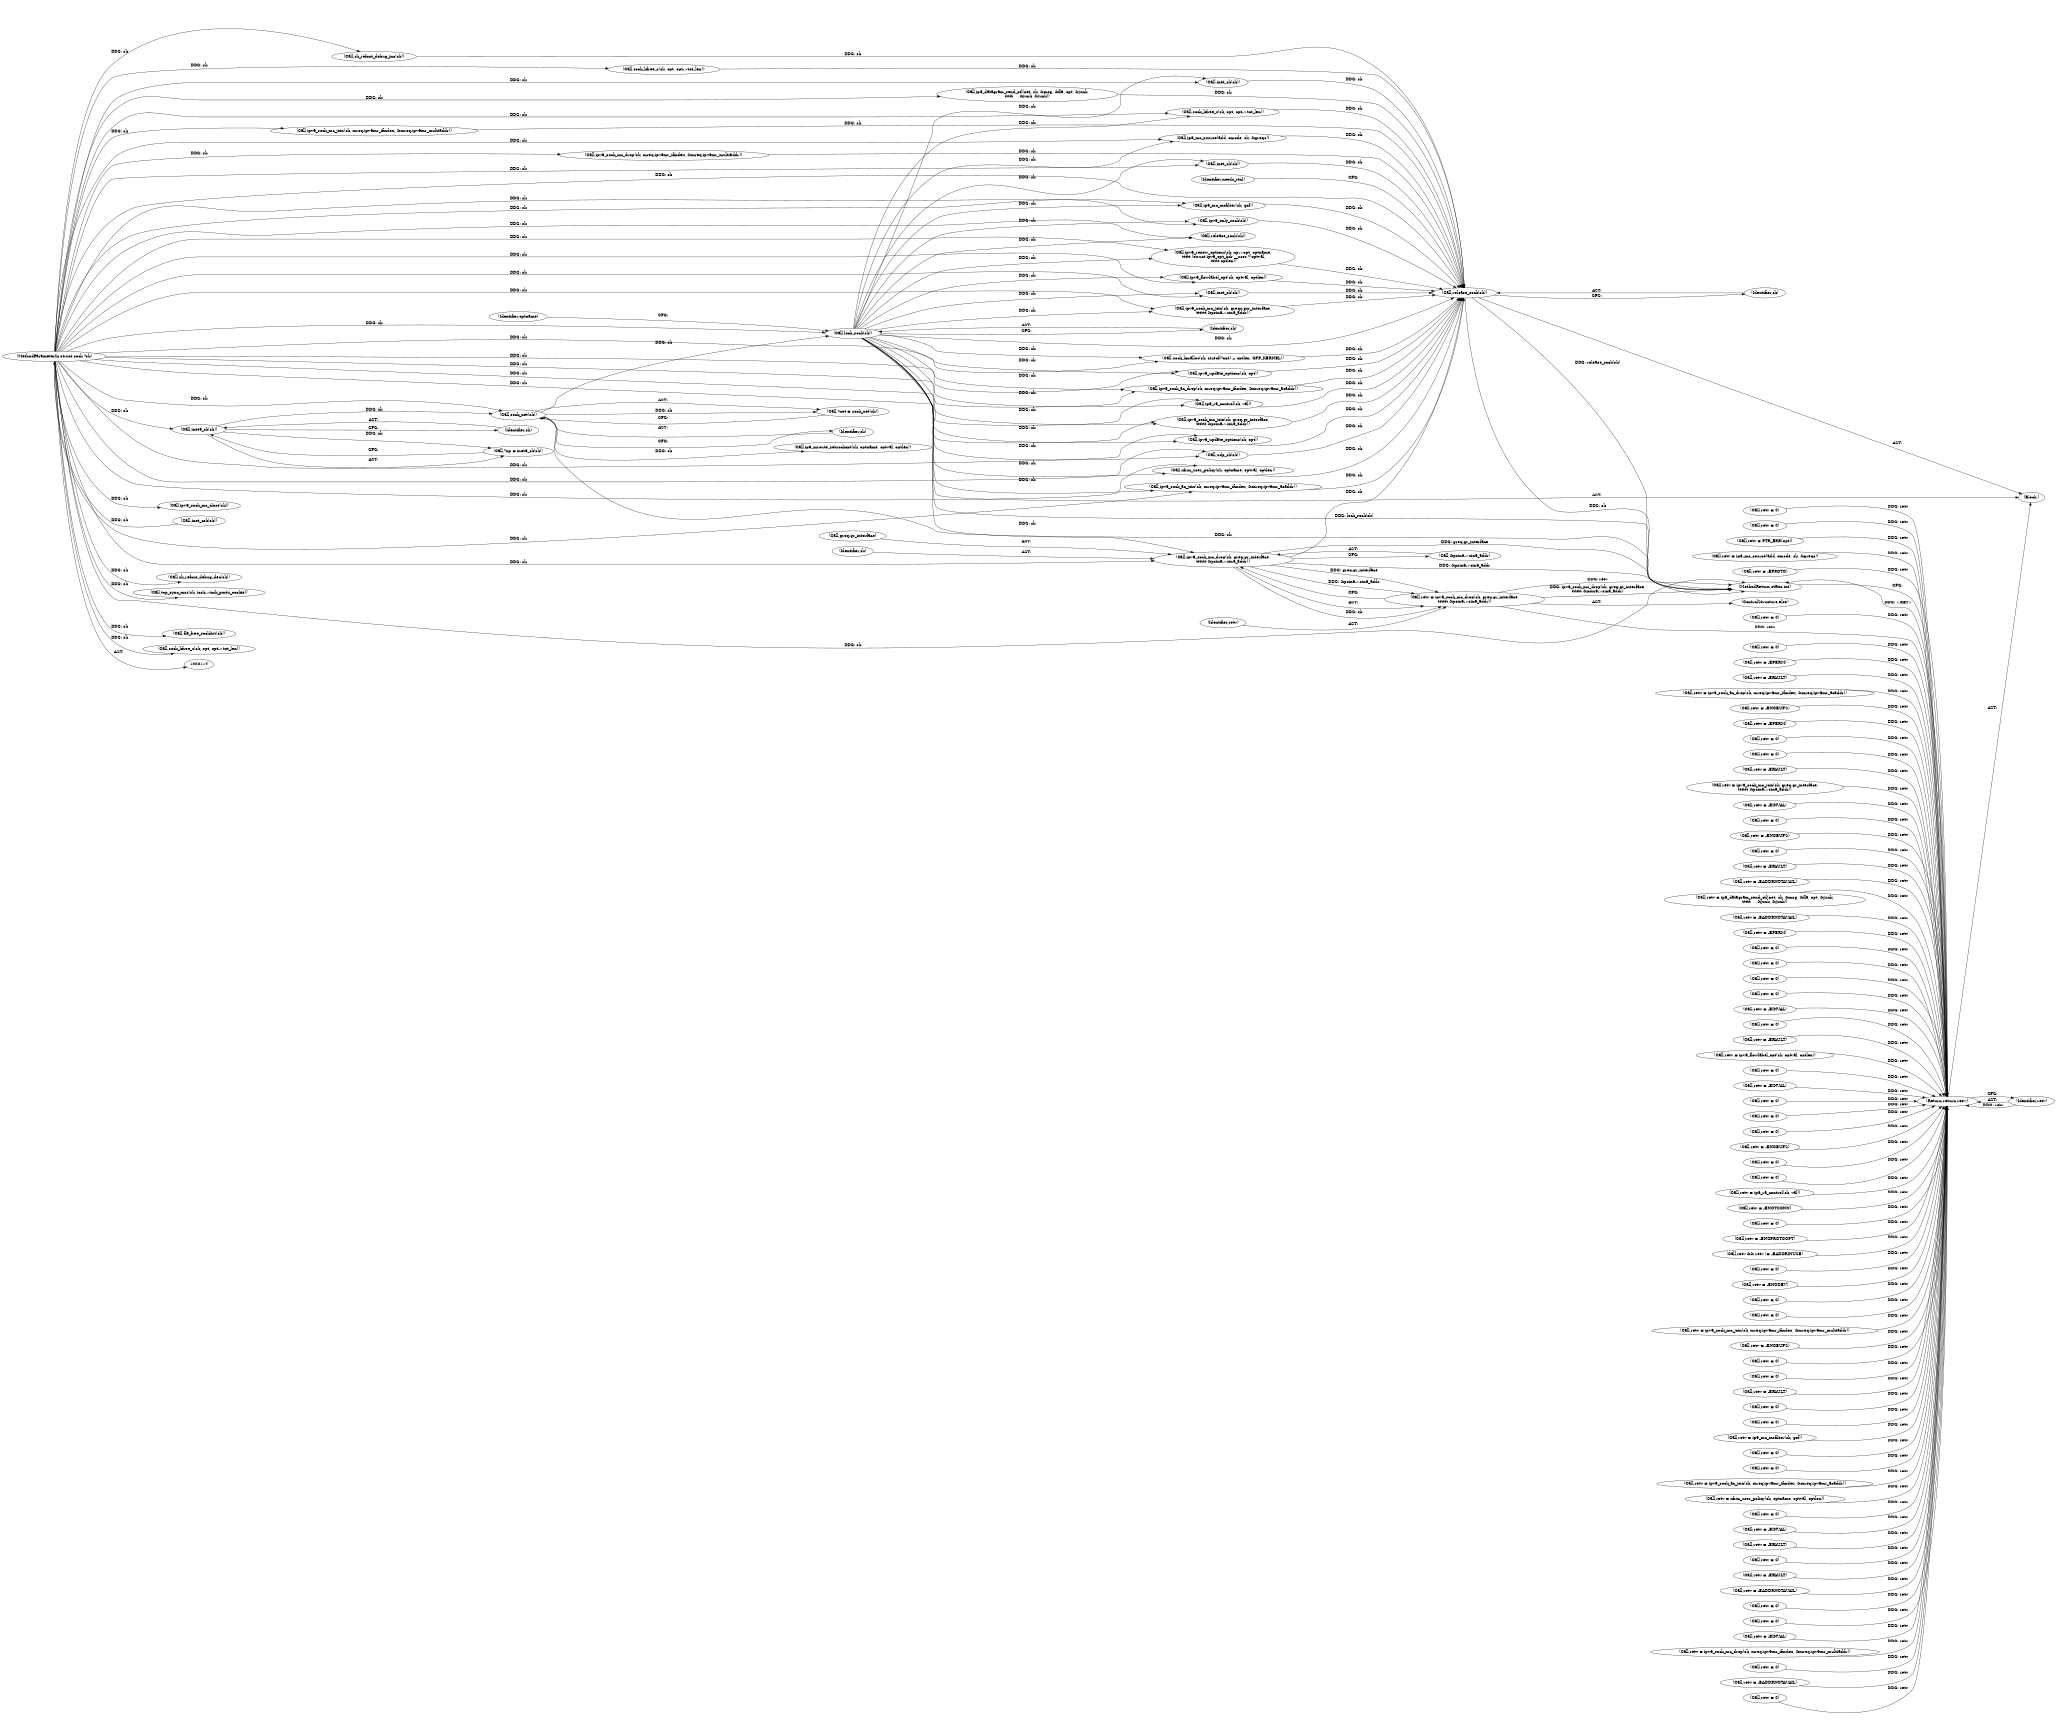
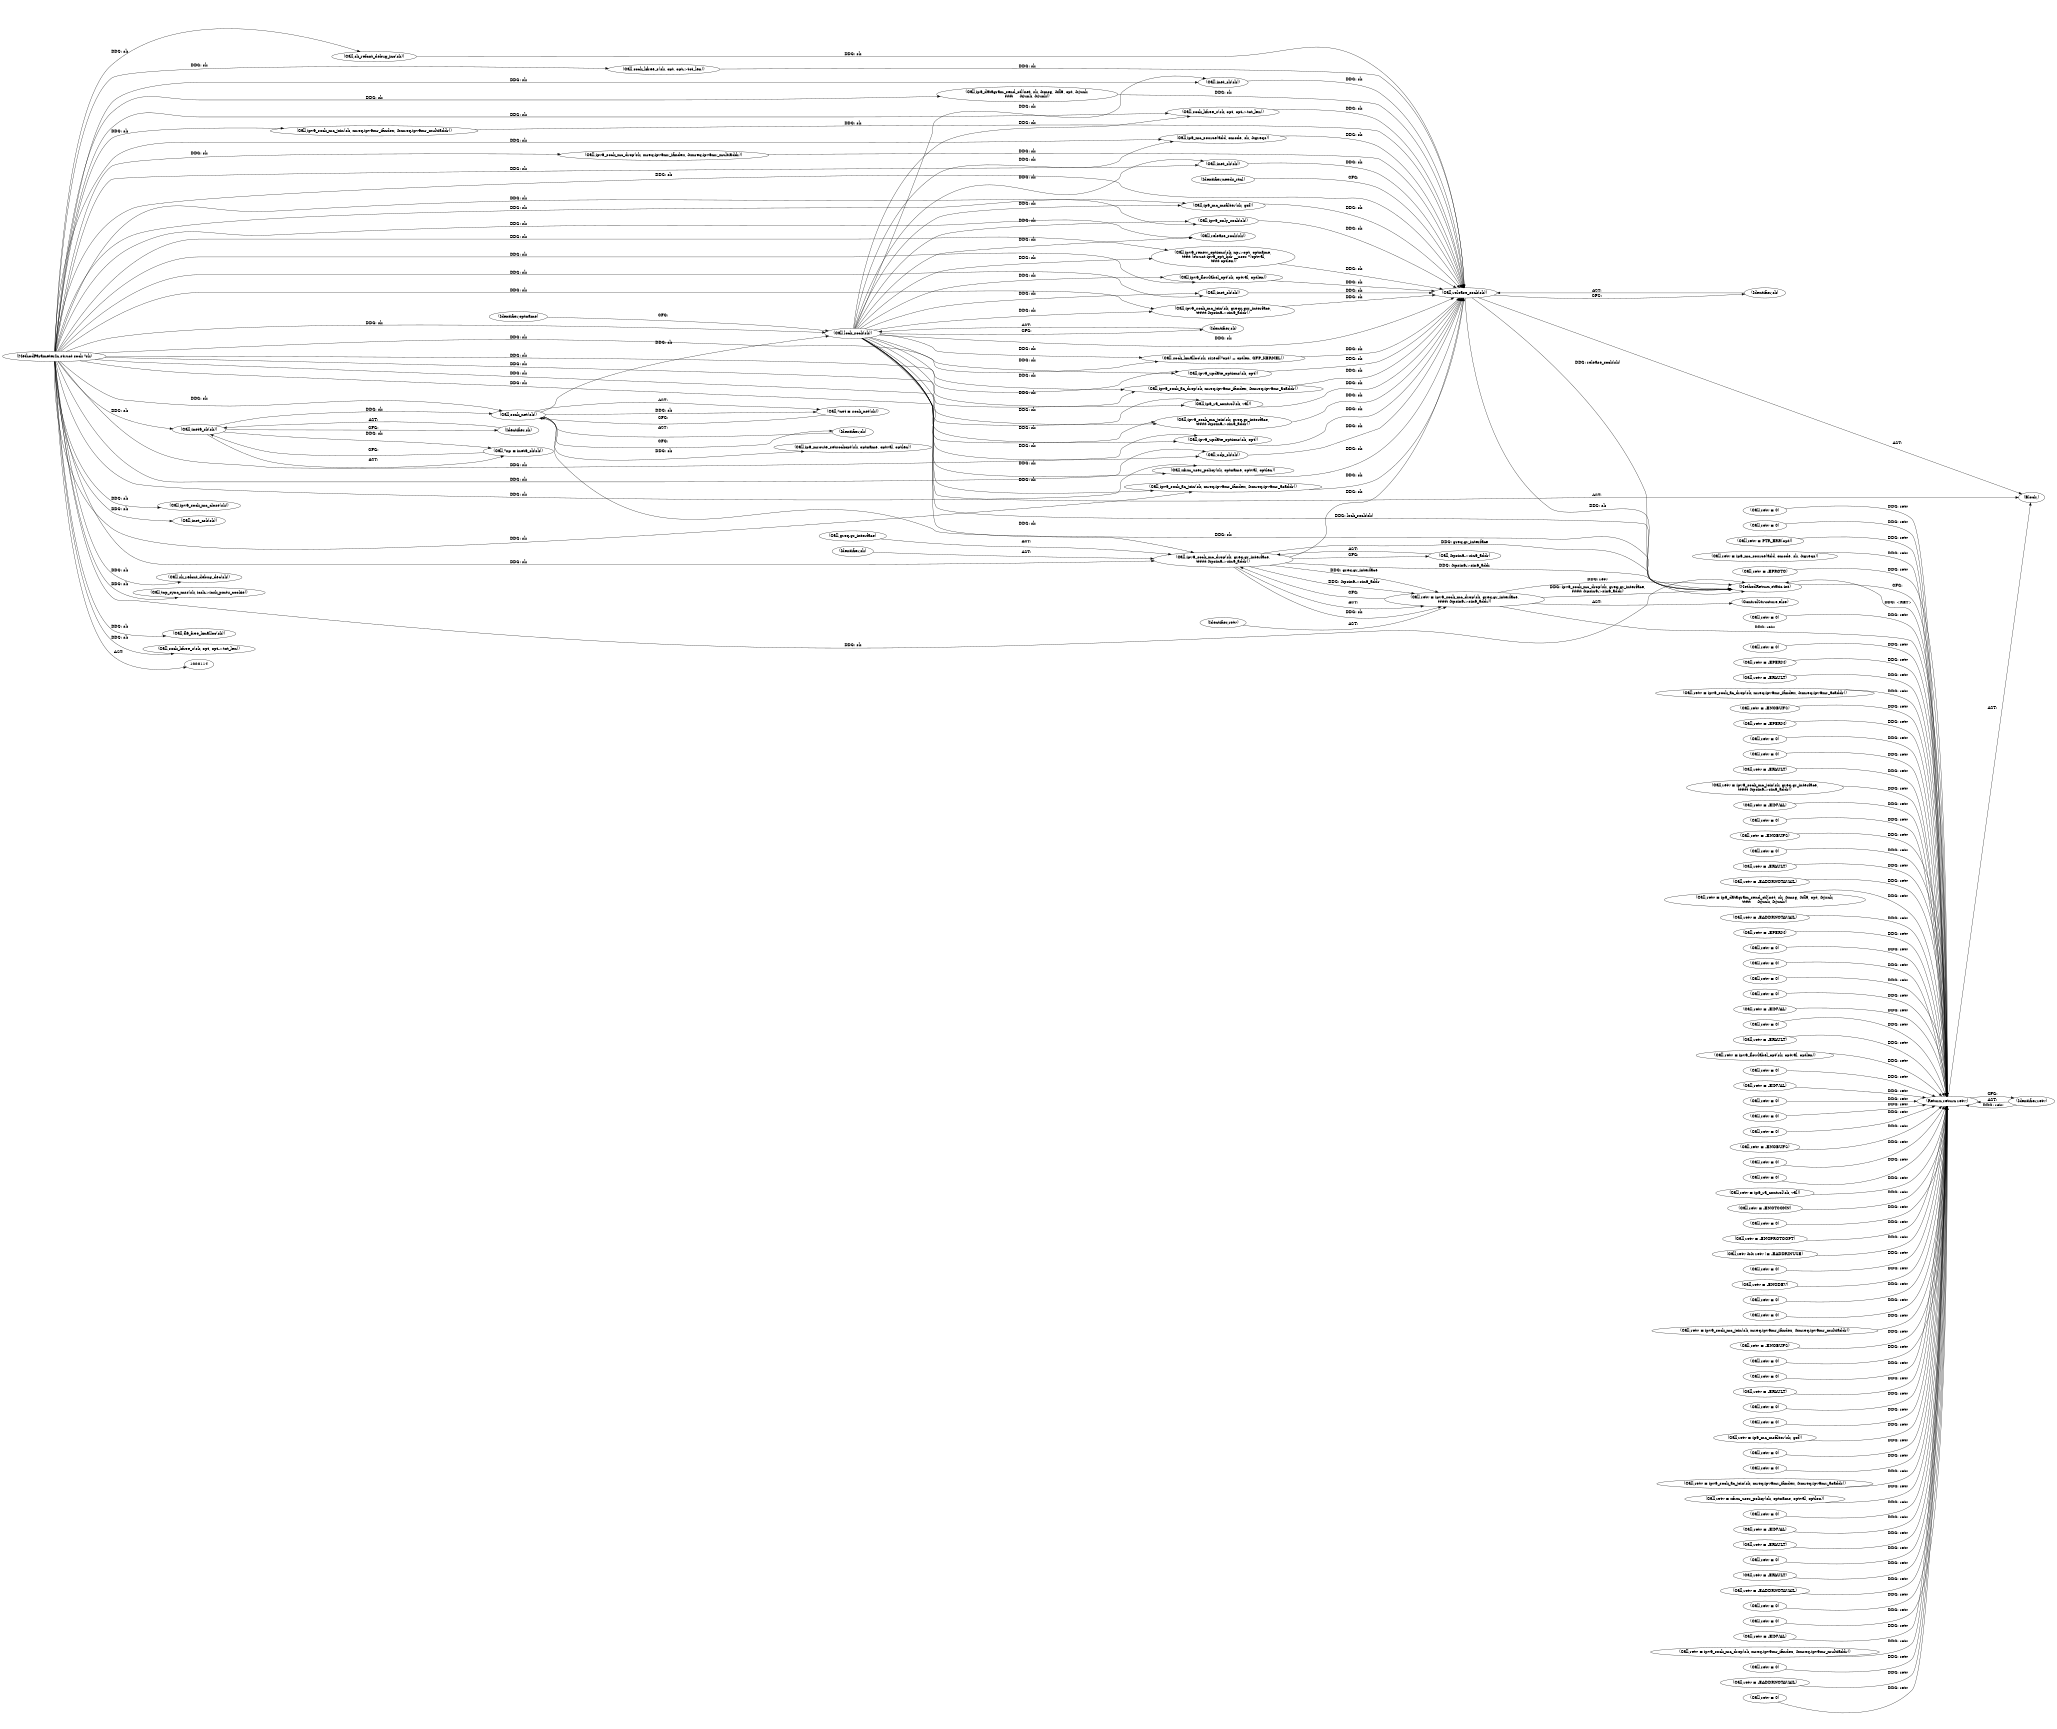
(78, 482) -> (79, 470)
(199, 634) -> (199, 634)
